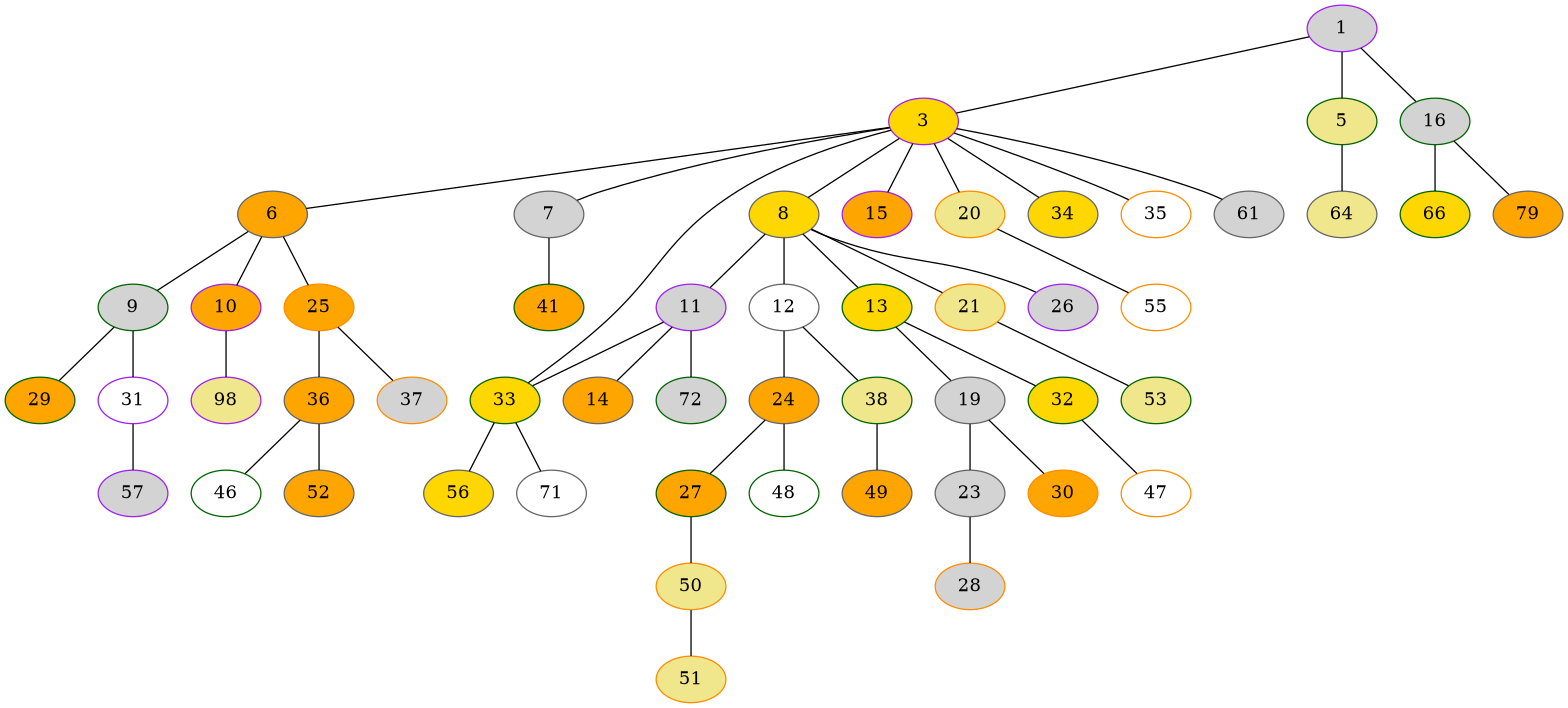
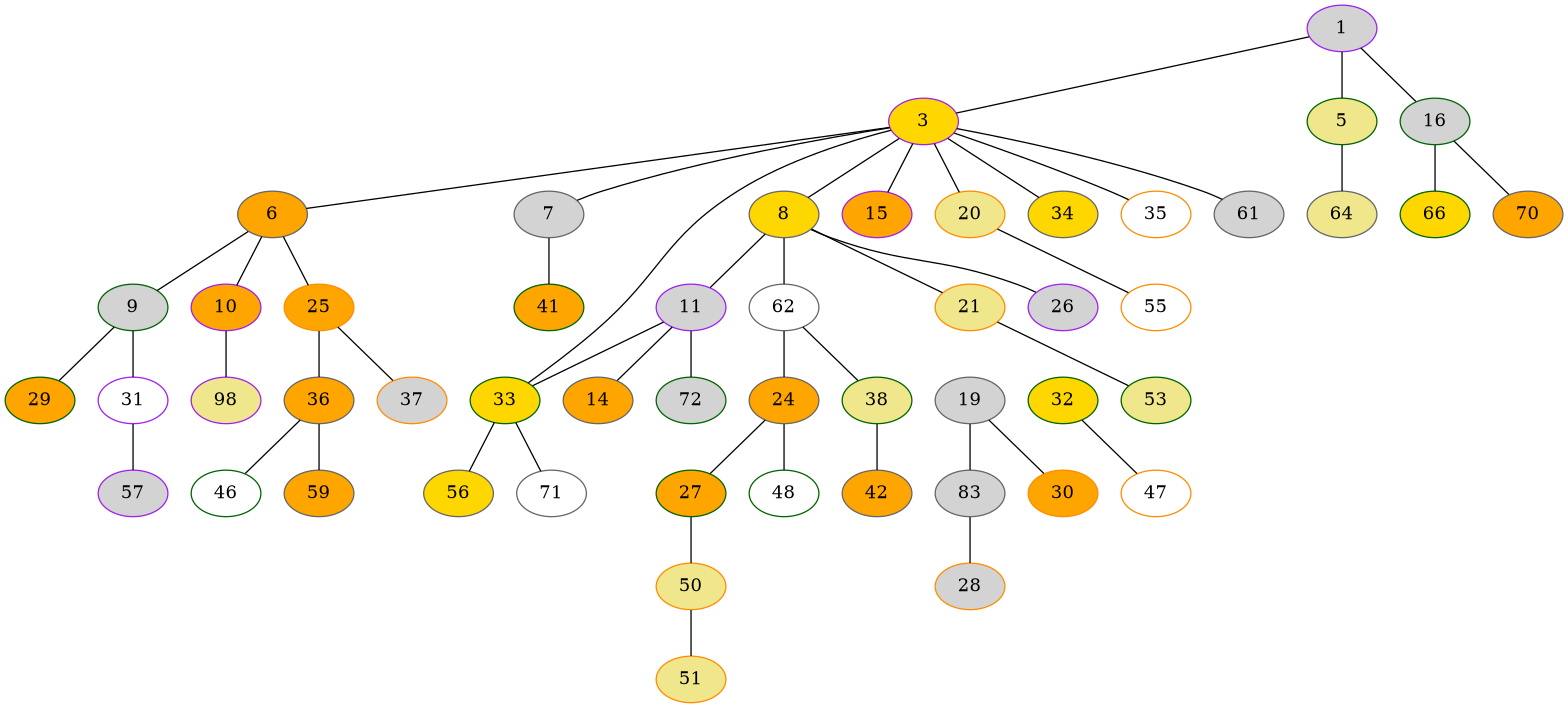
(1528, 214) -> (1528, 214)
(784, 307) -> (784, 307)
(877, 307) -> none
(319, 493) -> (319, 493)
(877, 493) -> (877, 493)
(970, 493) -> (970, 493)
